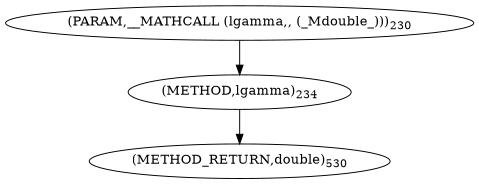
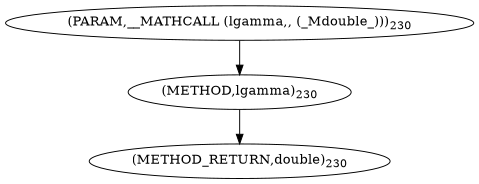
(307, 91) -> (307, 91)
(337, 160) -> (337, 160)
